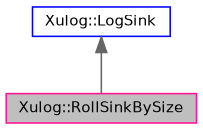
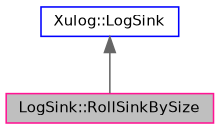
(101, 108) -> (110, 108)
